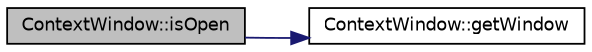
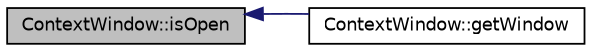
(268, 38) -> (286, 14)
